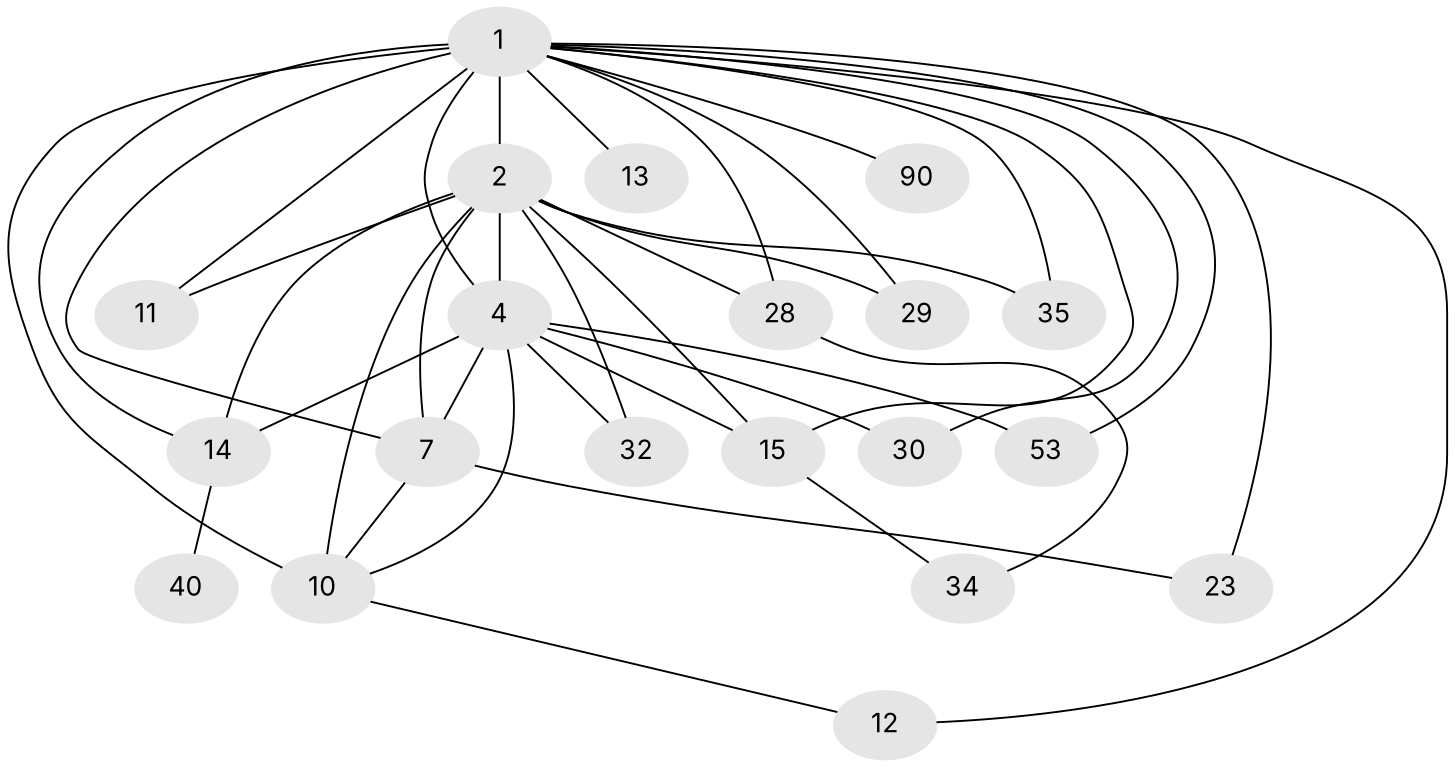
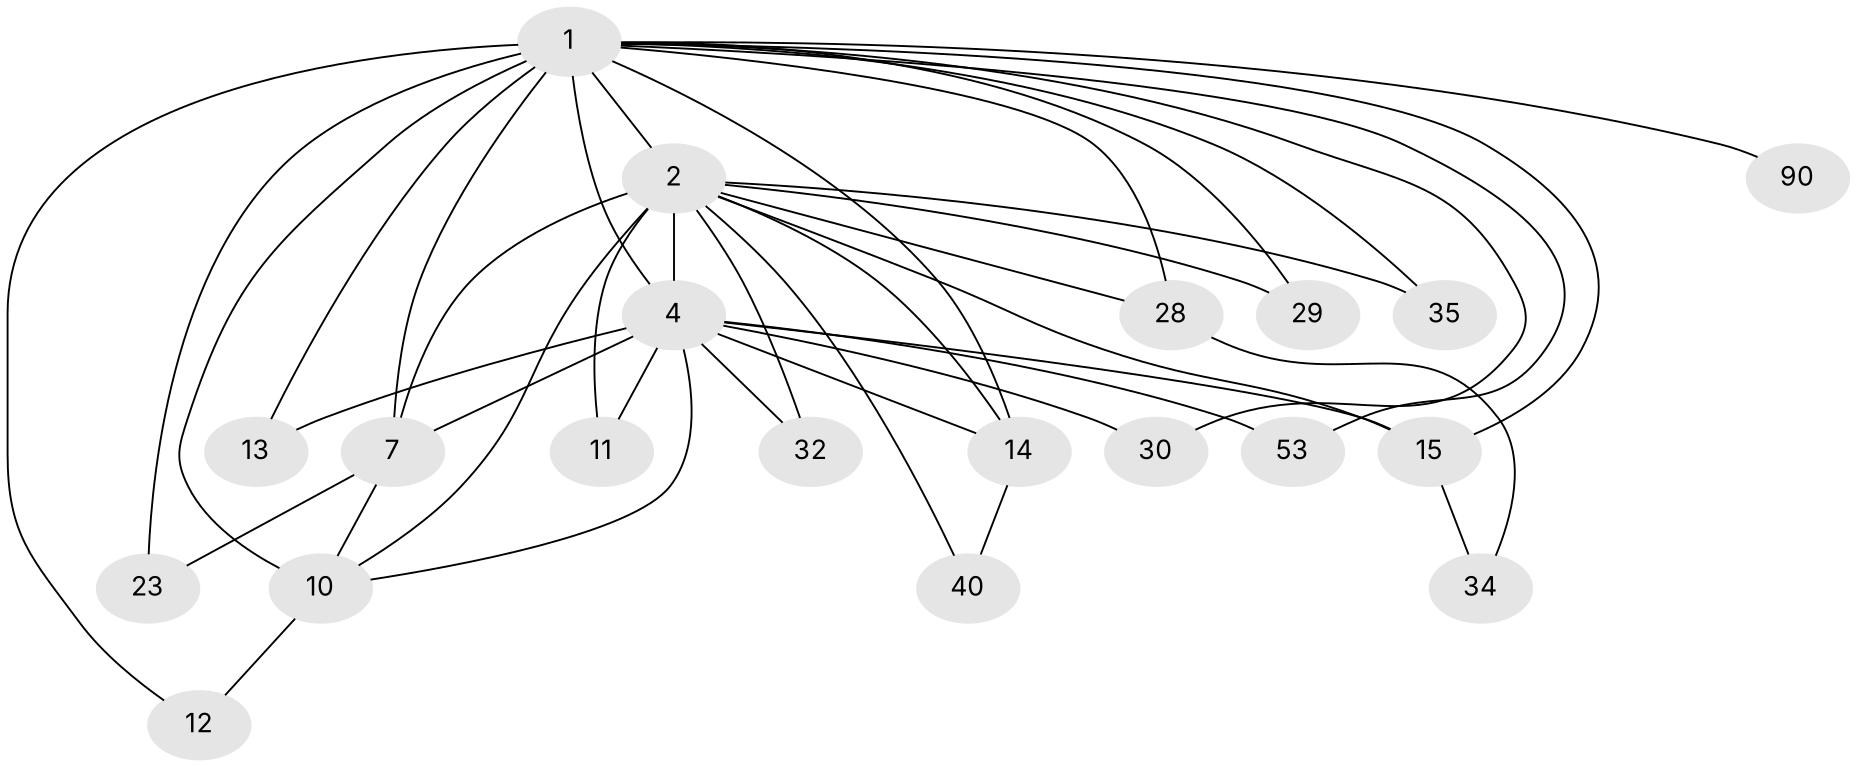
(323, 178) -> (638, 384)
none -> (849, 367)
none -> (459, 373)
